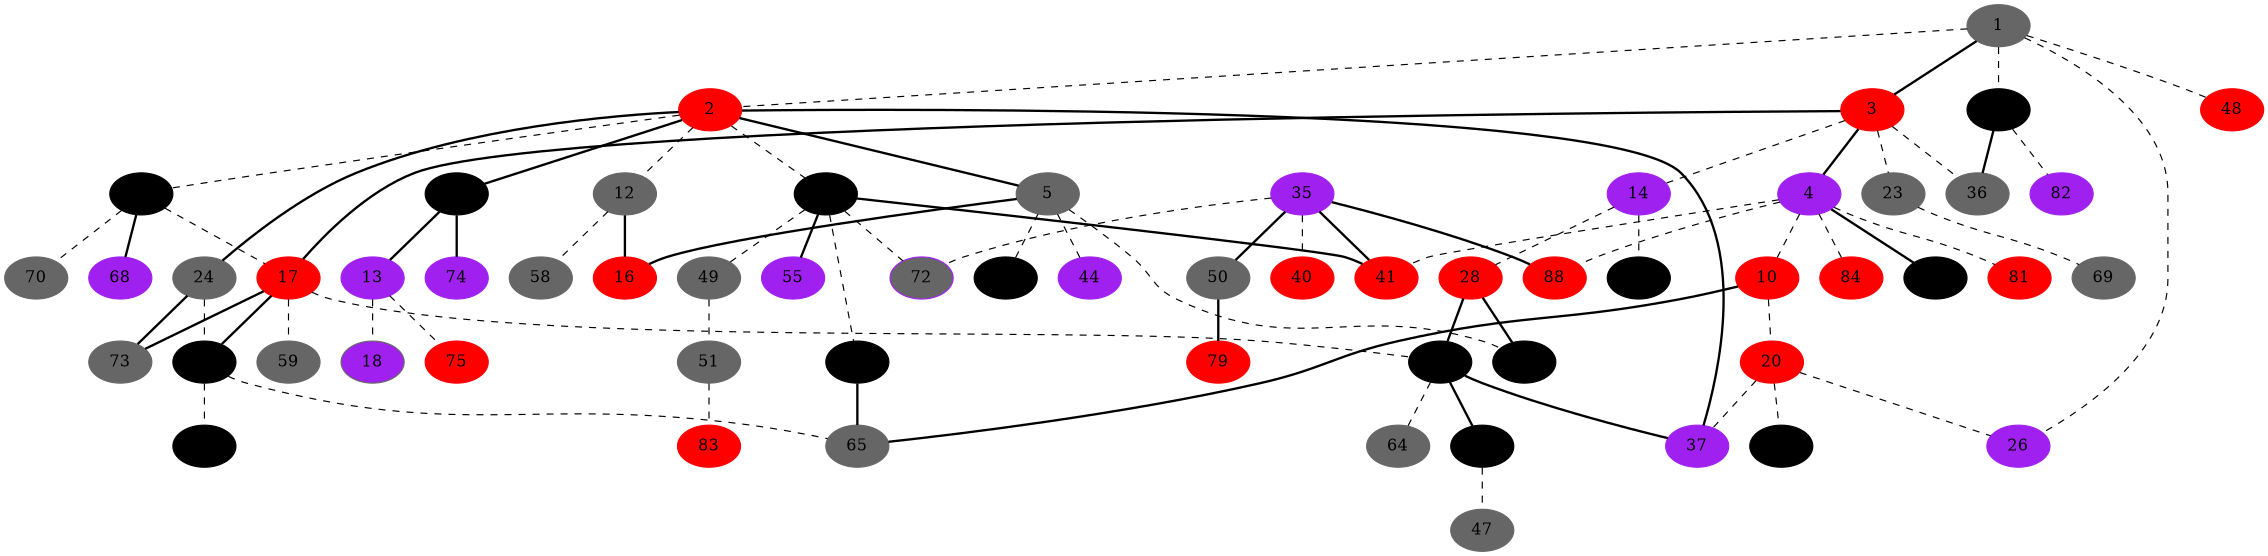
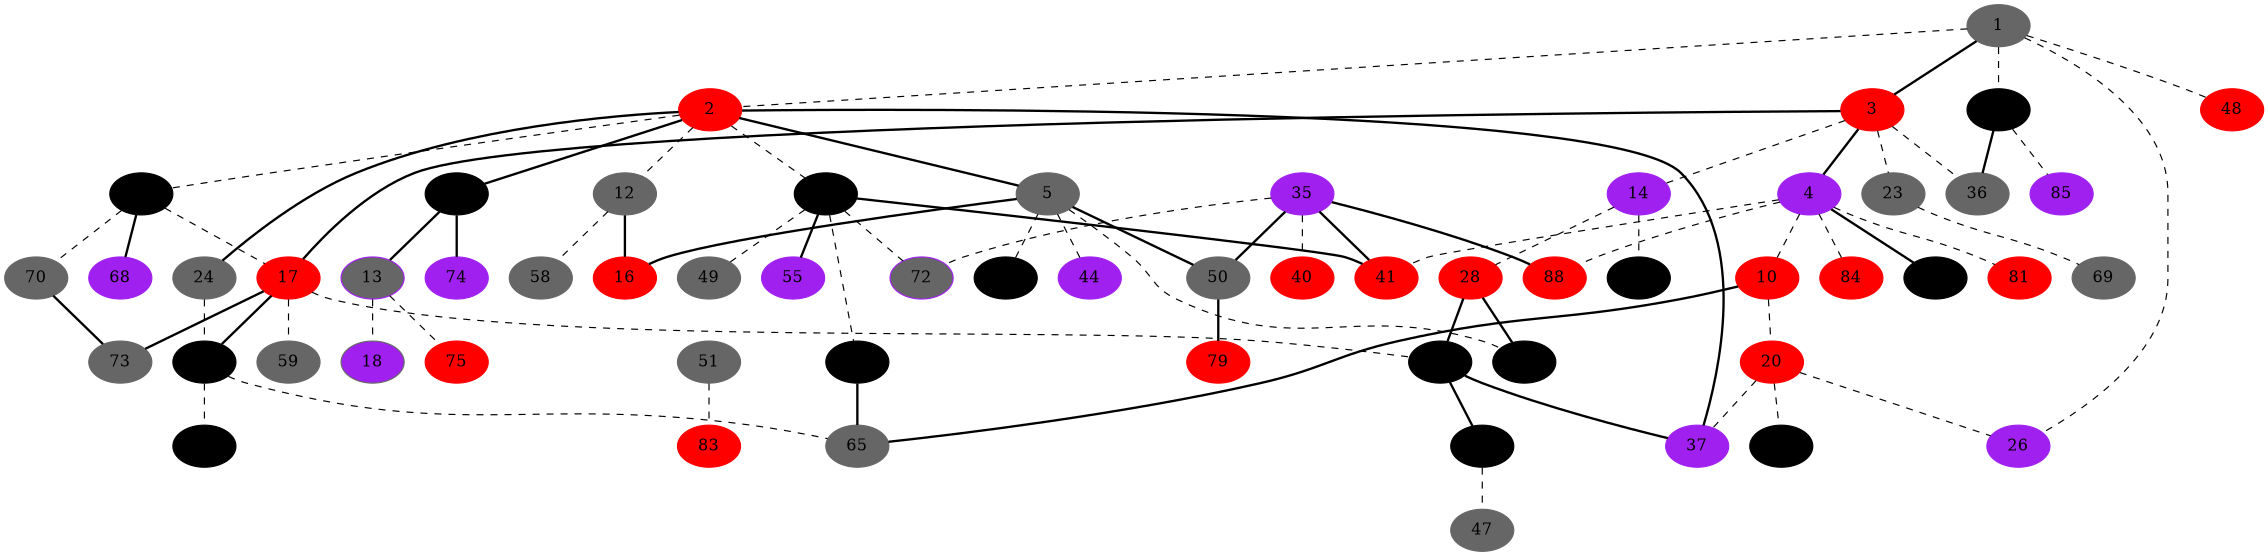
(2062, 194) -> (2062, 194)
none -> (1136, 237)
(373, 278) -> (373, 278)
(162, 320) -> (78, 320)
(709, 320) -> none
(1398, 446) -> none
